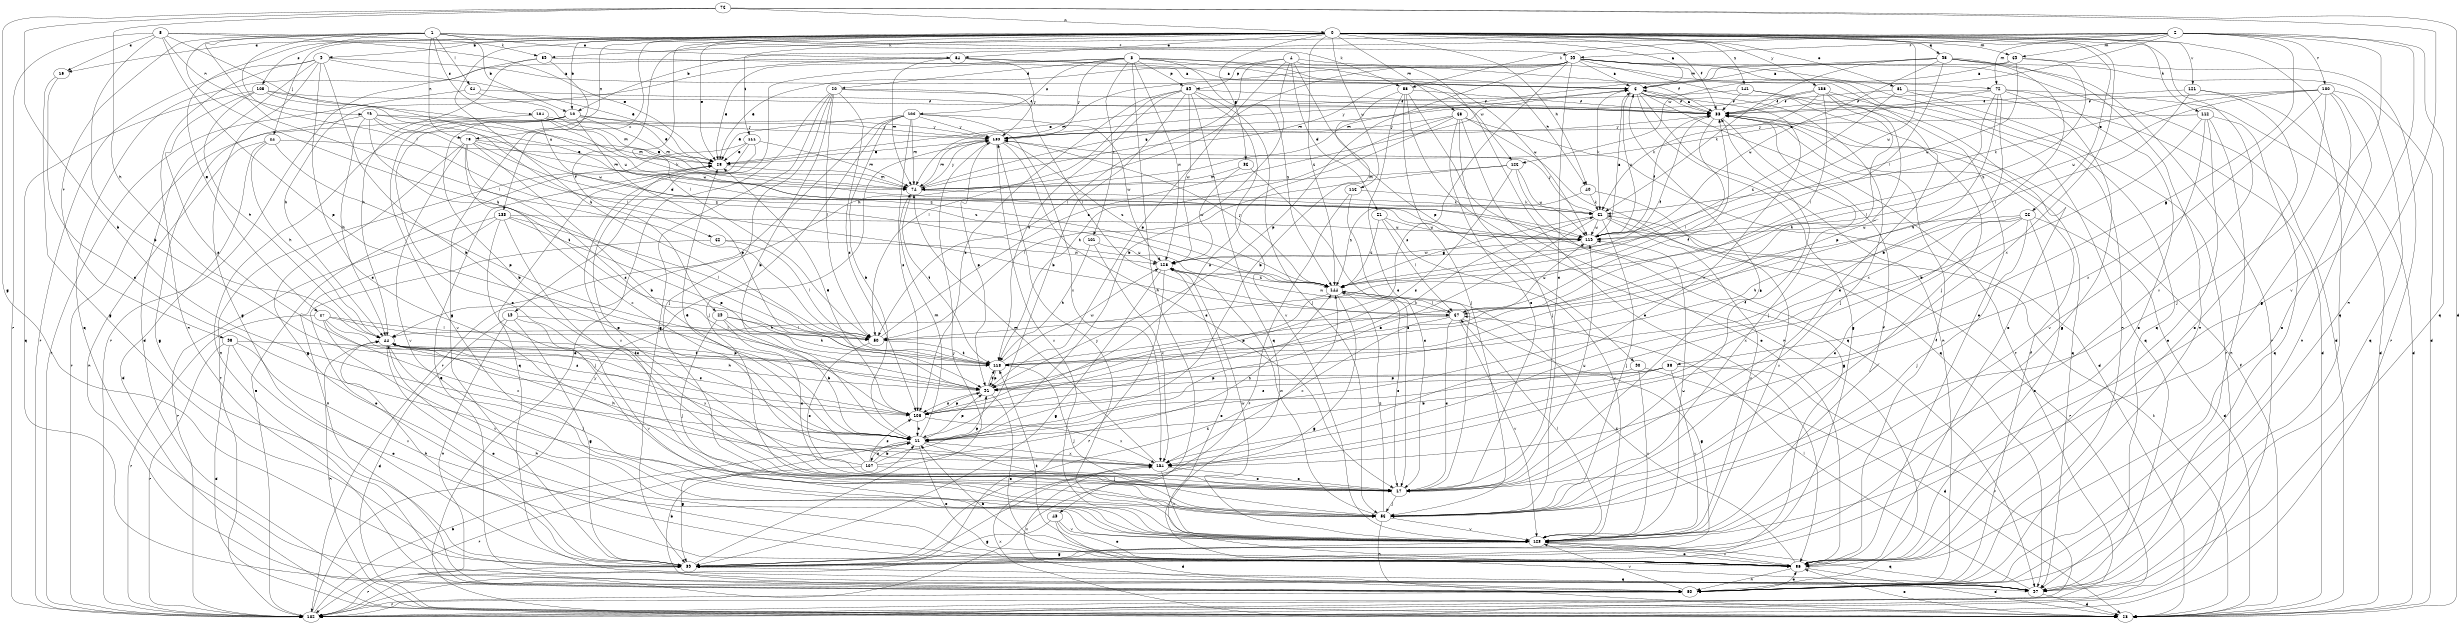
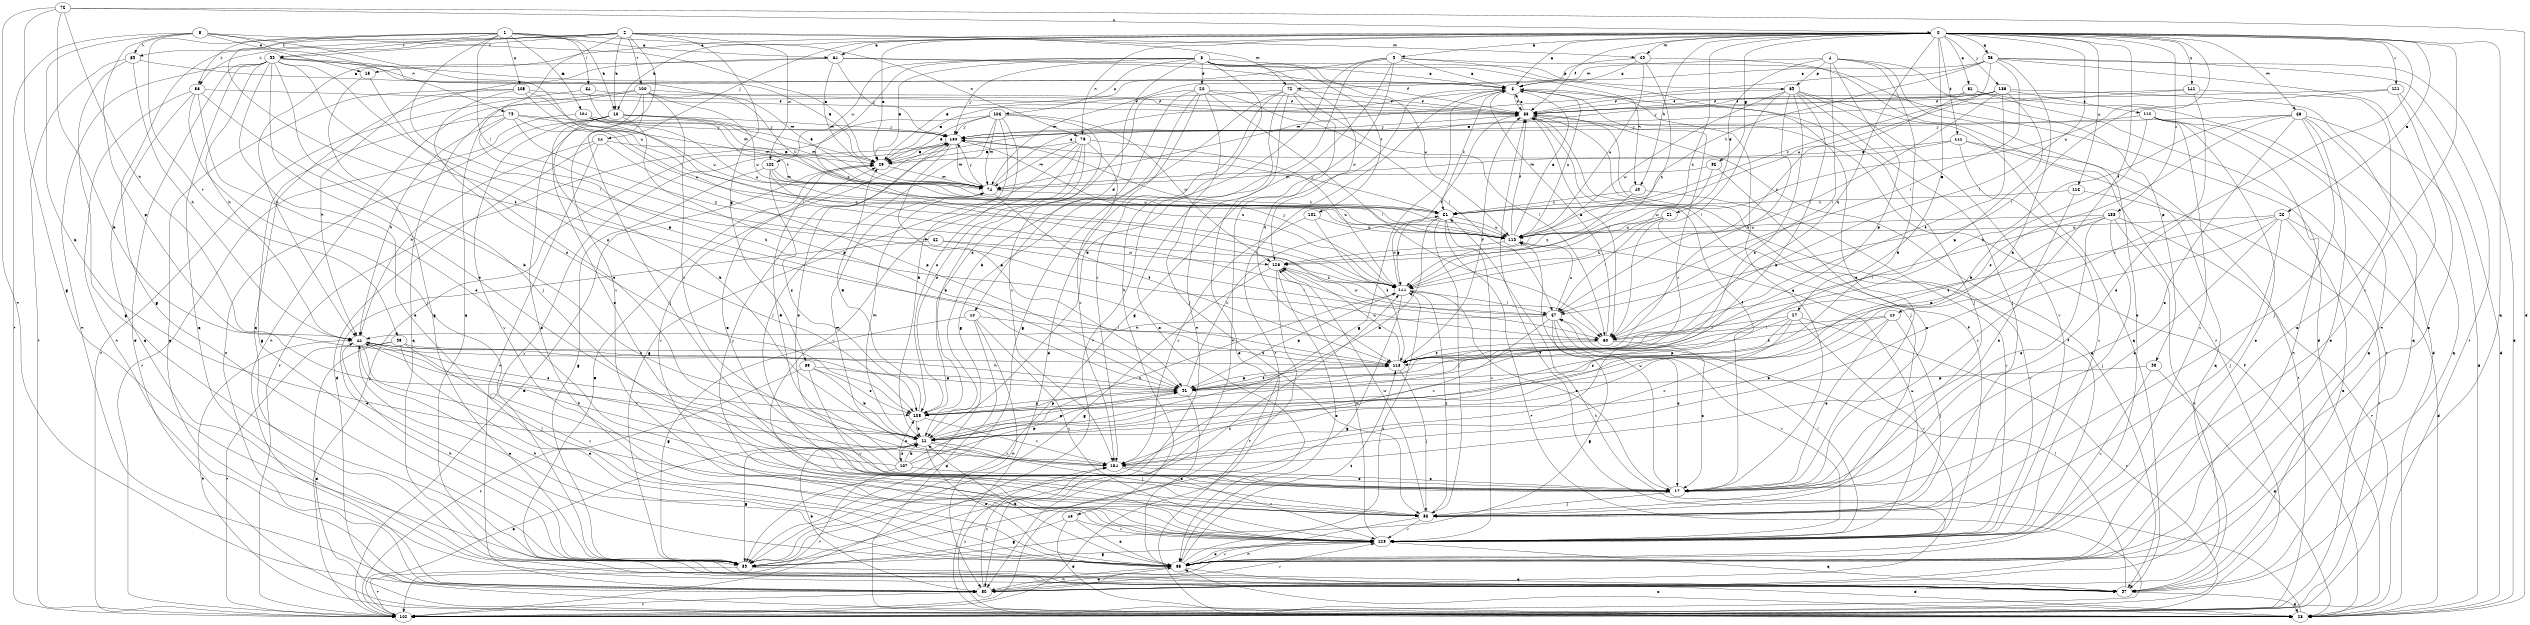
(1786, 34) -> (2074, 102)
(1574, 248) -> (1817, 218)
(1132, 251) -> (1409, 233)
